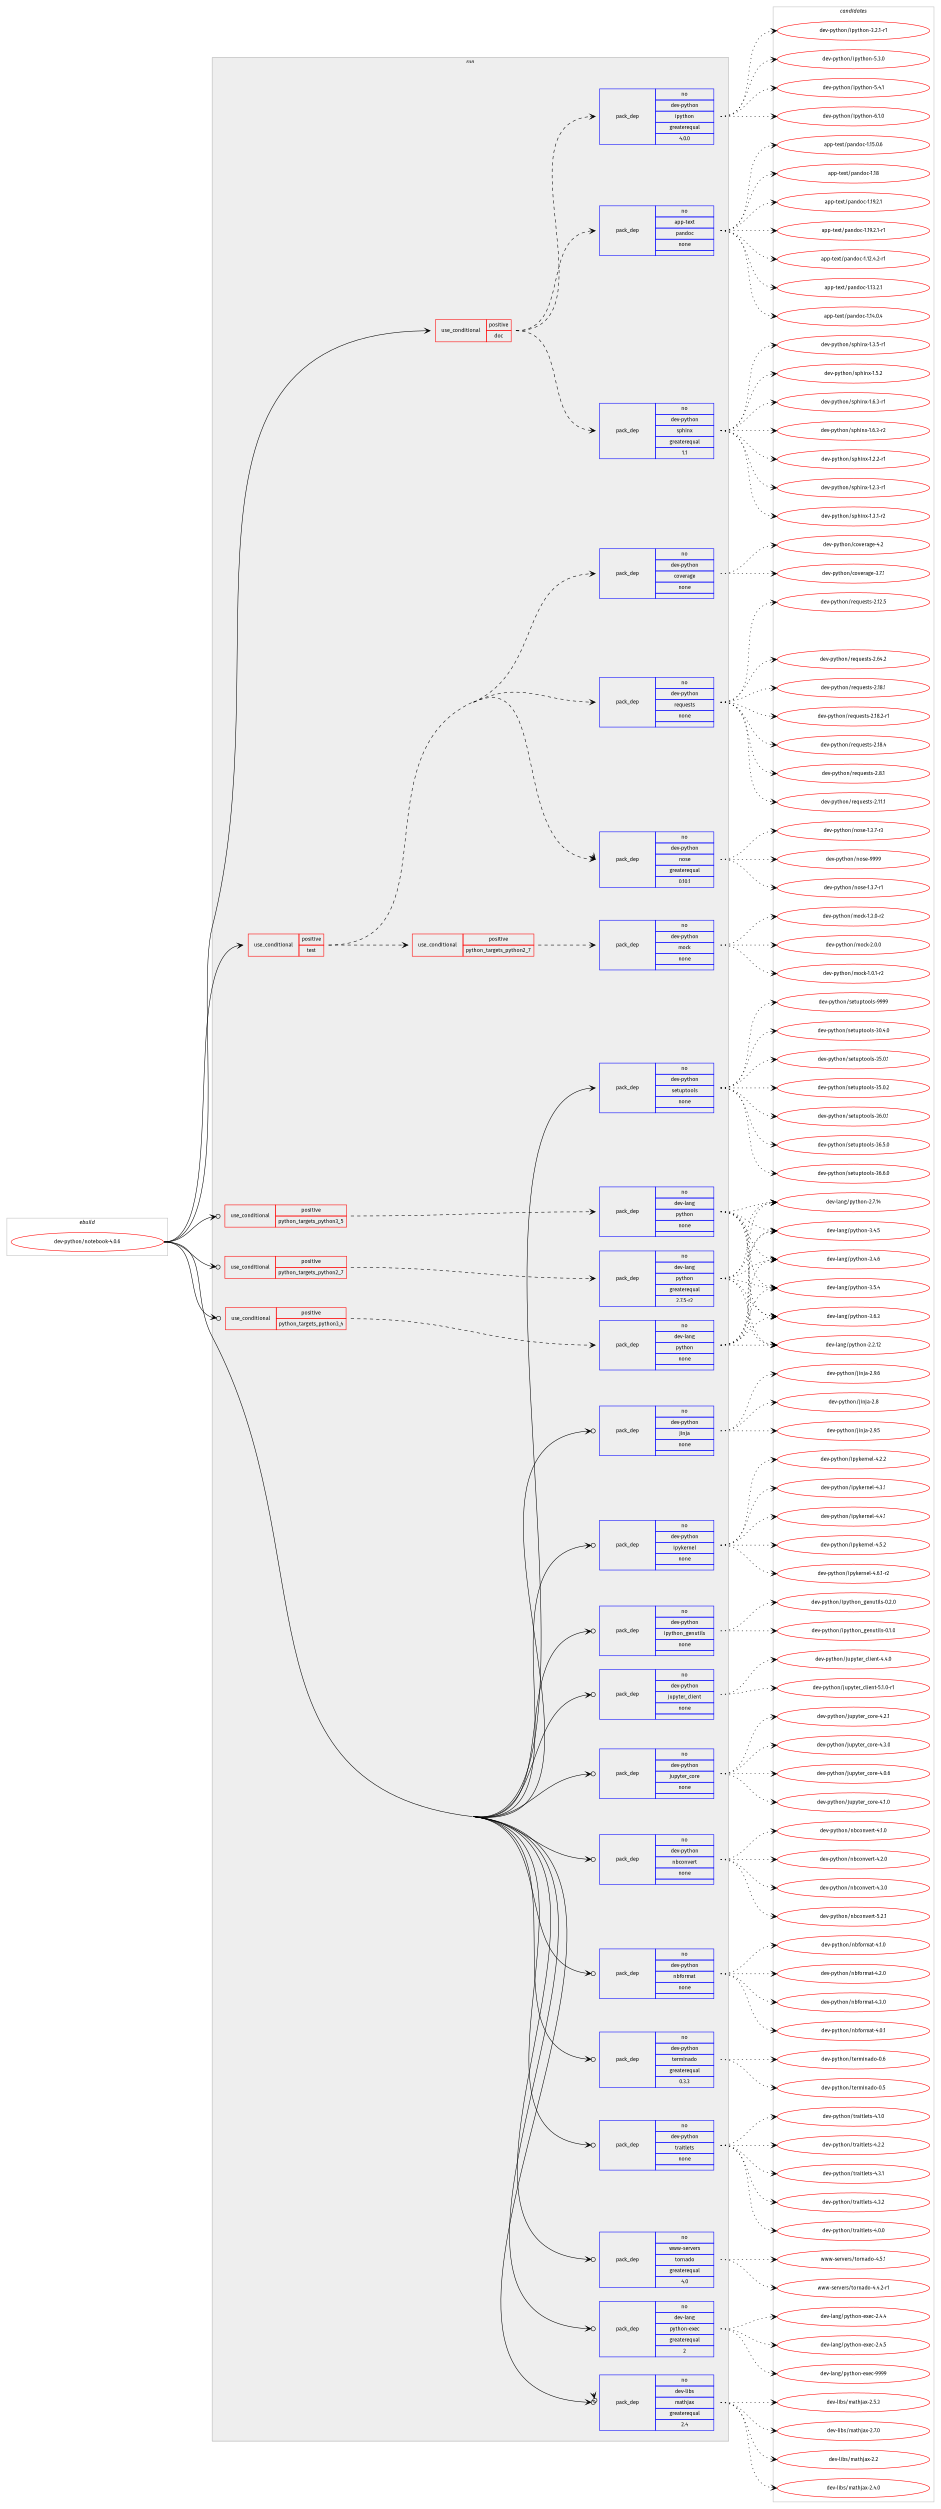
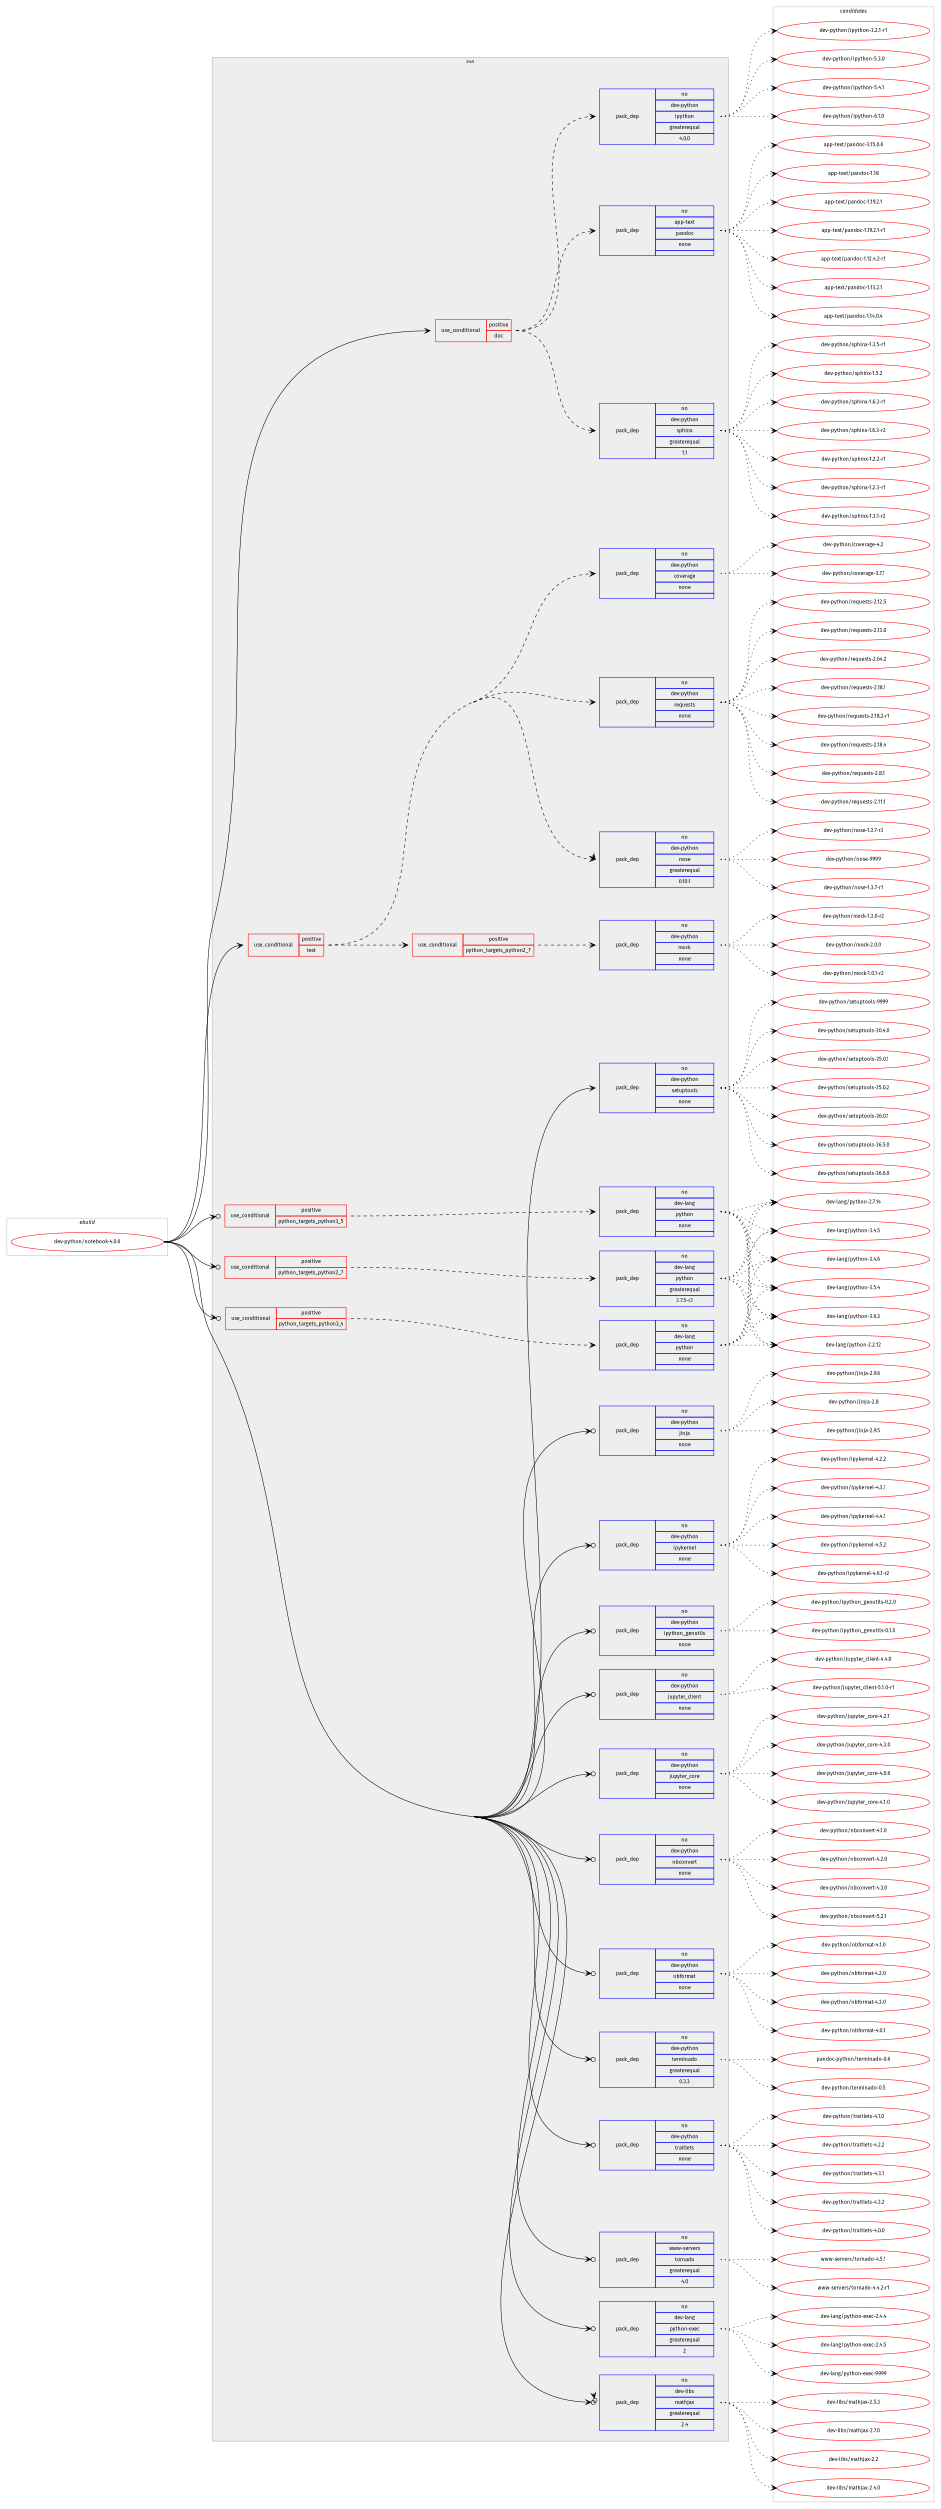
(854, 145) -> (854, 145)
none -> (854, 631)
(854, 2060) -> (854, 2060)
